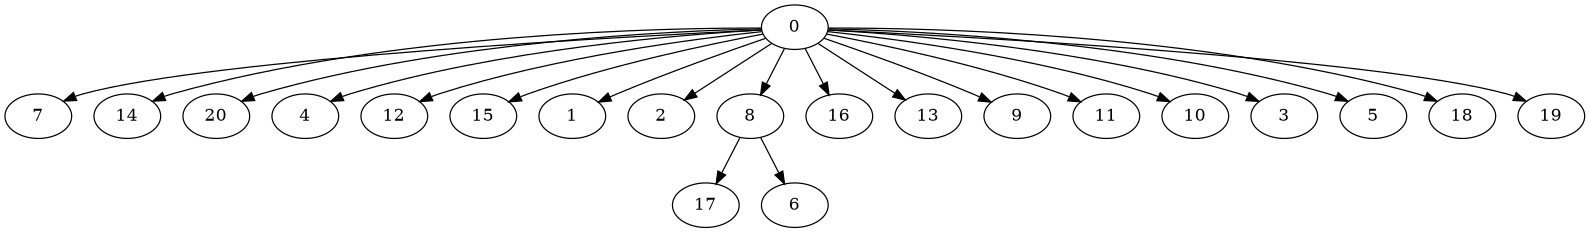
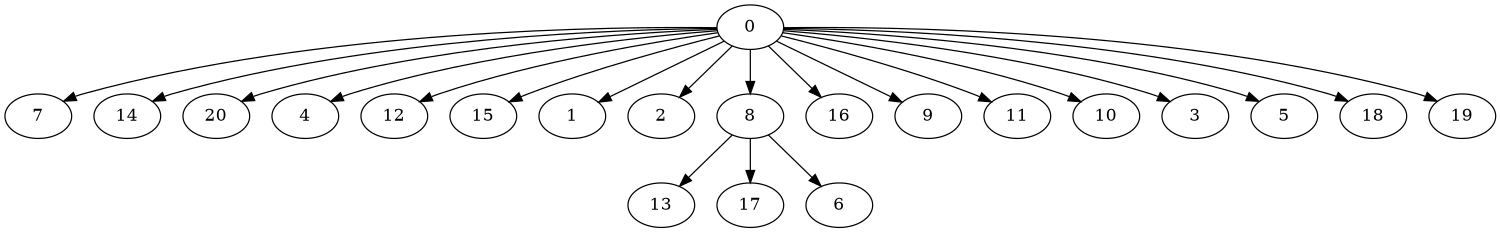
(857, 68) -> (710, 156)
